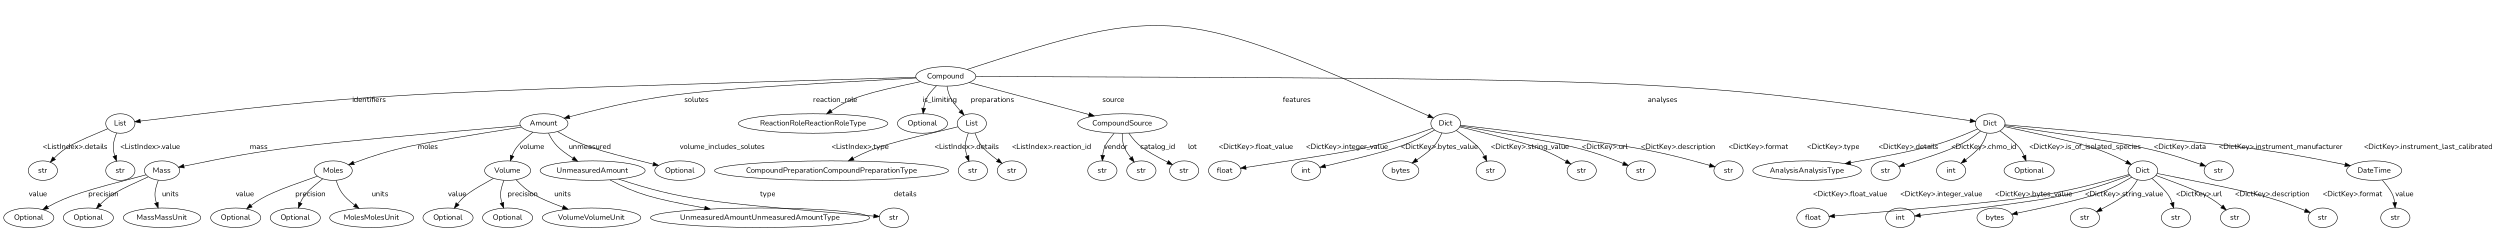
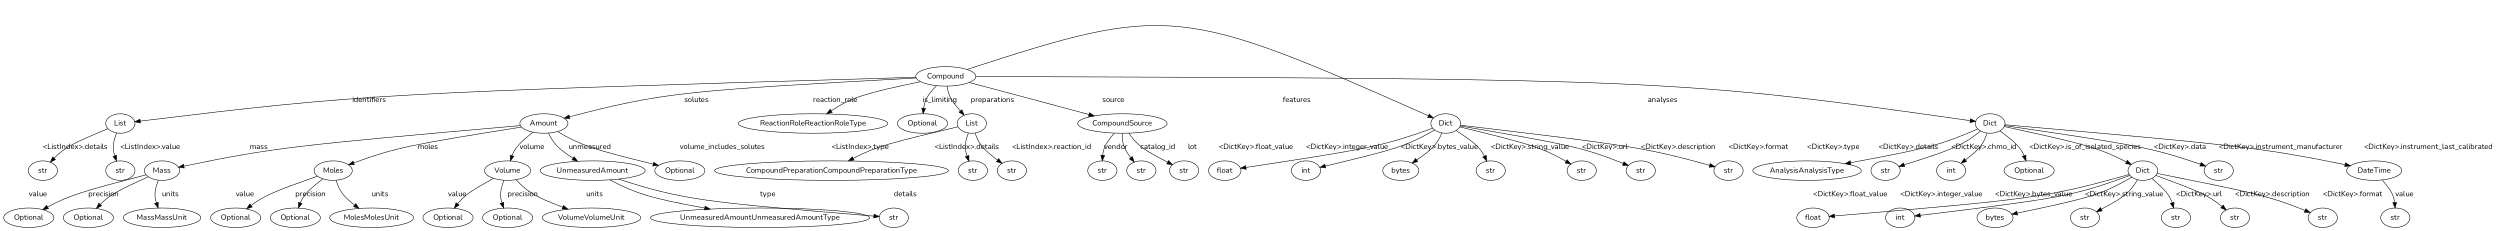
(538, 196) -> (538, 196)
